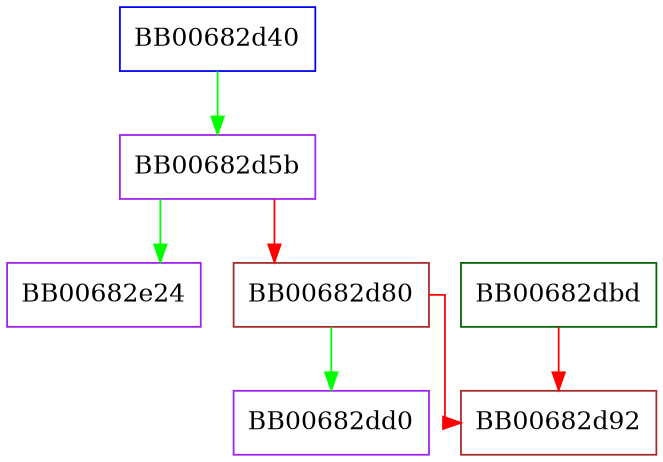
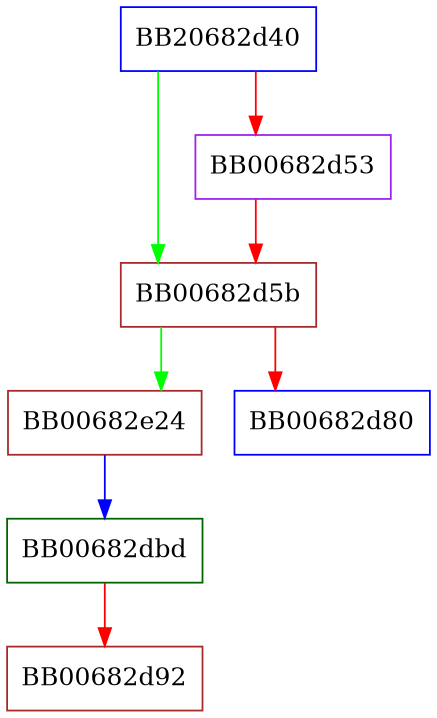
(218, 39) -> (218, 39)
(218, 167) -> (218, 295)
none -> (293, 167)
(104, 295) -> (105, 423)
(331, 295) -> (332, 423)
(445, 352) -> none
(331, 423) -> none
none -> (105, 478)
